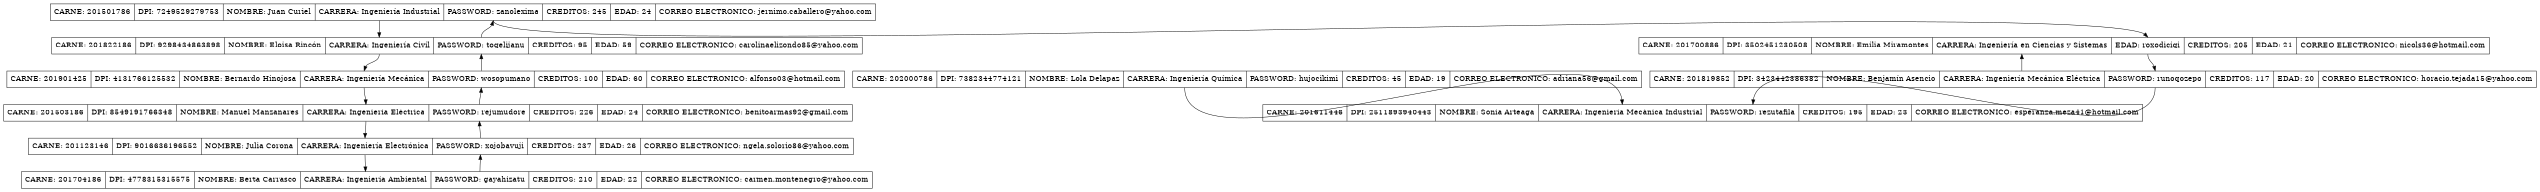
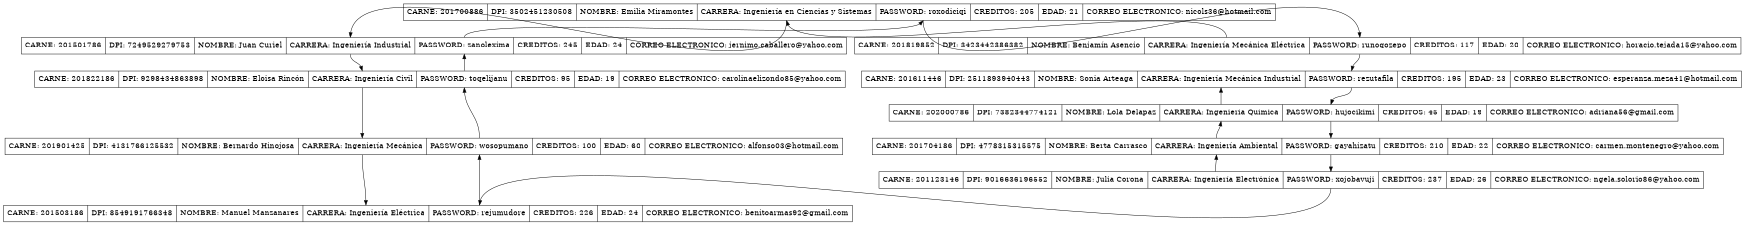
none -> (582, 31)
(614, 45) -> (597, 79)
(2148, 45) -> (923, 12)
none -> (1344, 96)
(366, 127) -> none
none -> (1331, 127)
none -> (1218, 132)
